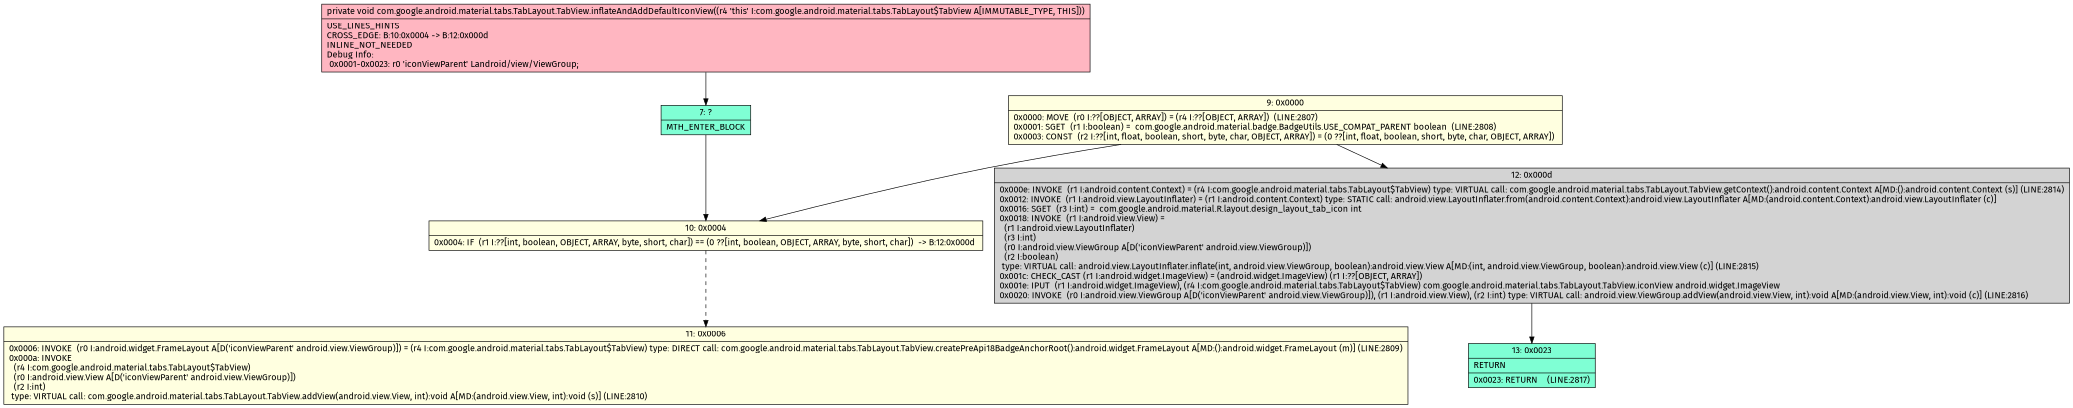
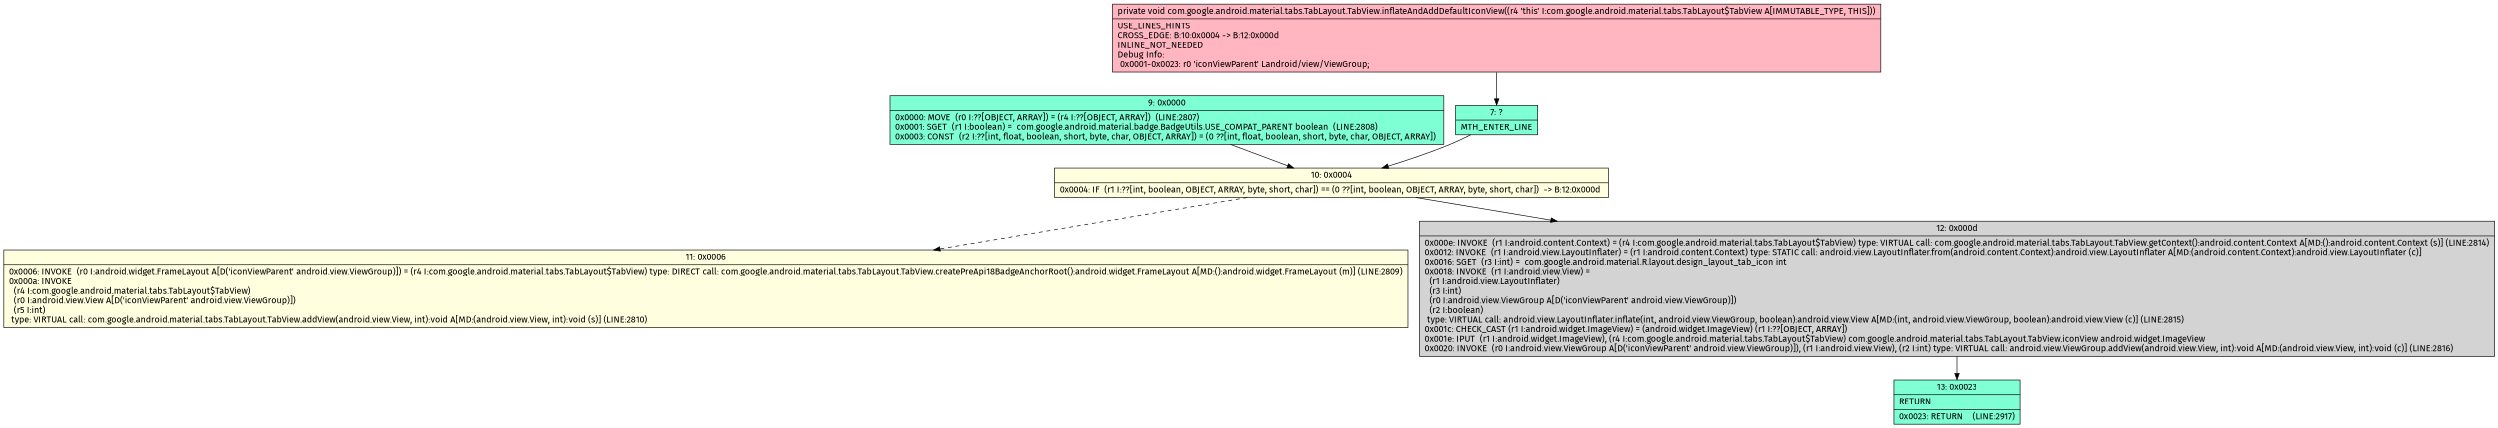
(1285, 120) -> (1167, 120)
(706, 127) -> (1497, 127)
(1359, 155) -> (1483, 209)
(1532, 380) -> (1957, 417)
(28, 387) -> (28, 310)
